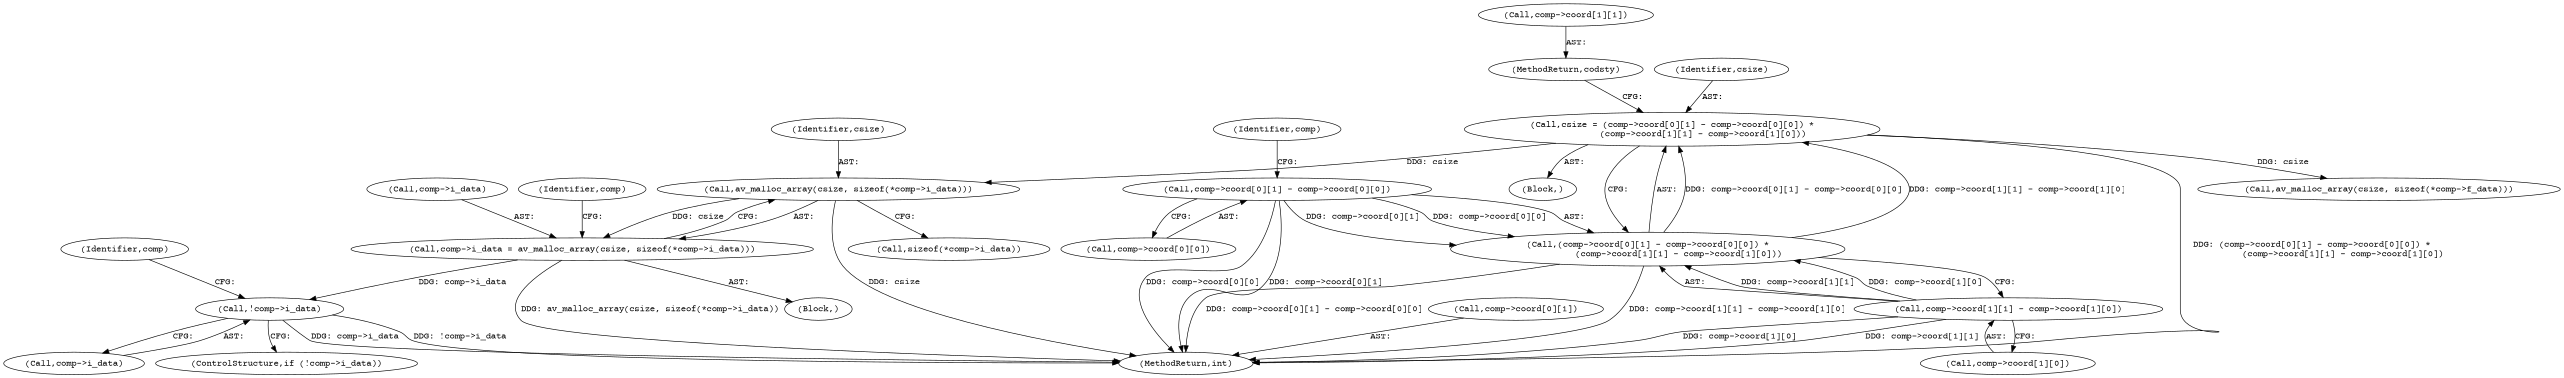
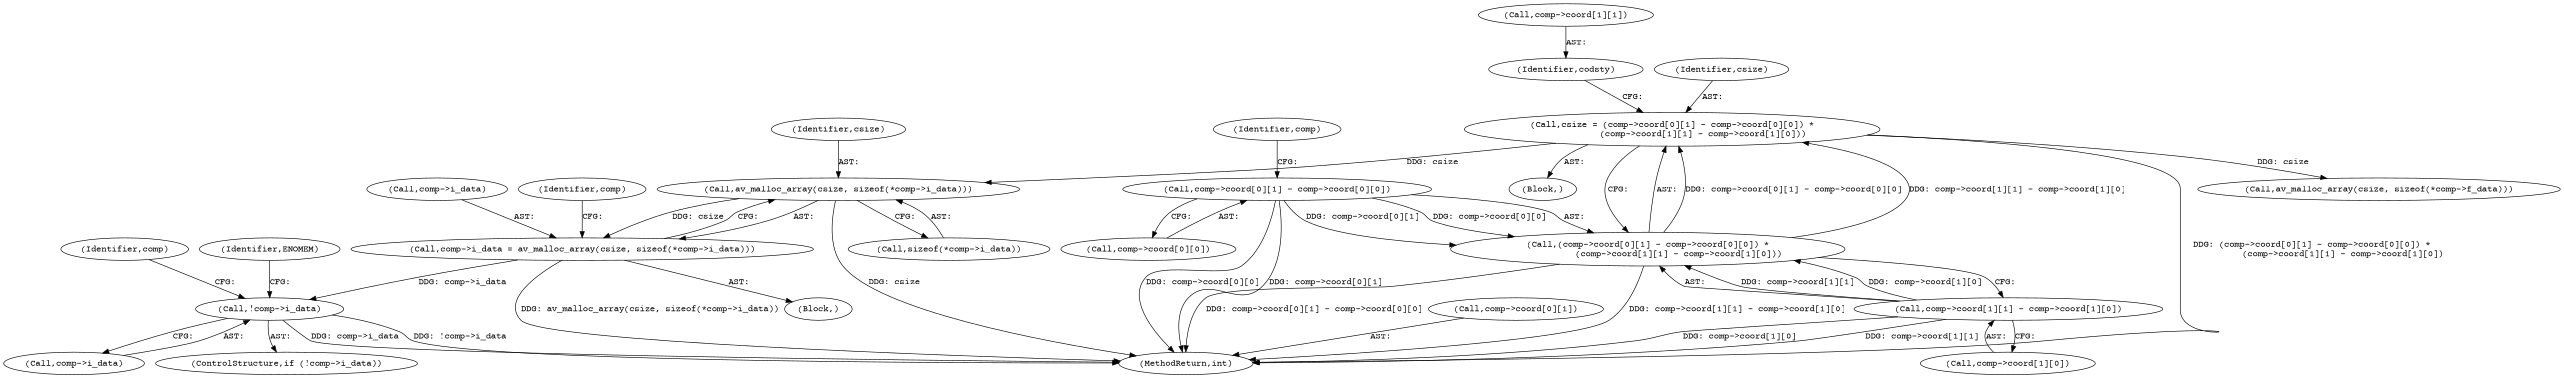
(1566, 69) -> (1566, 69)
none -> (926, 216)
none -> (270, 249)
(283, 336) -> (283, 336)
